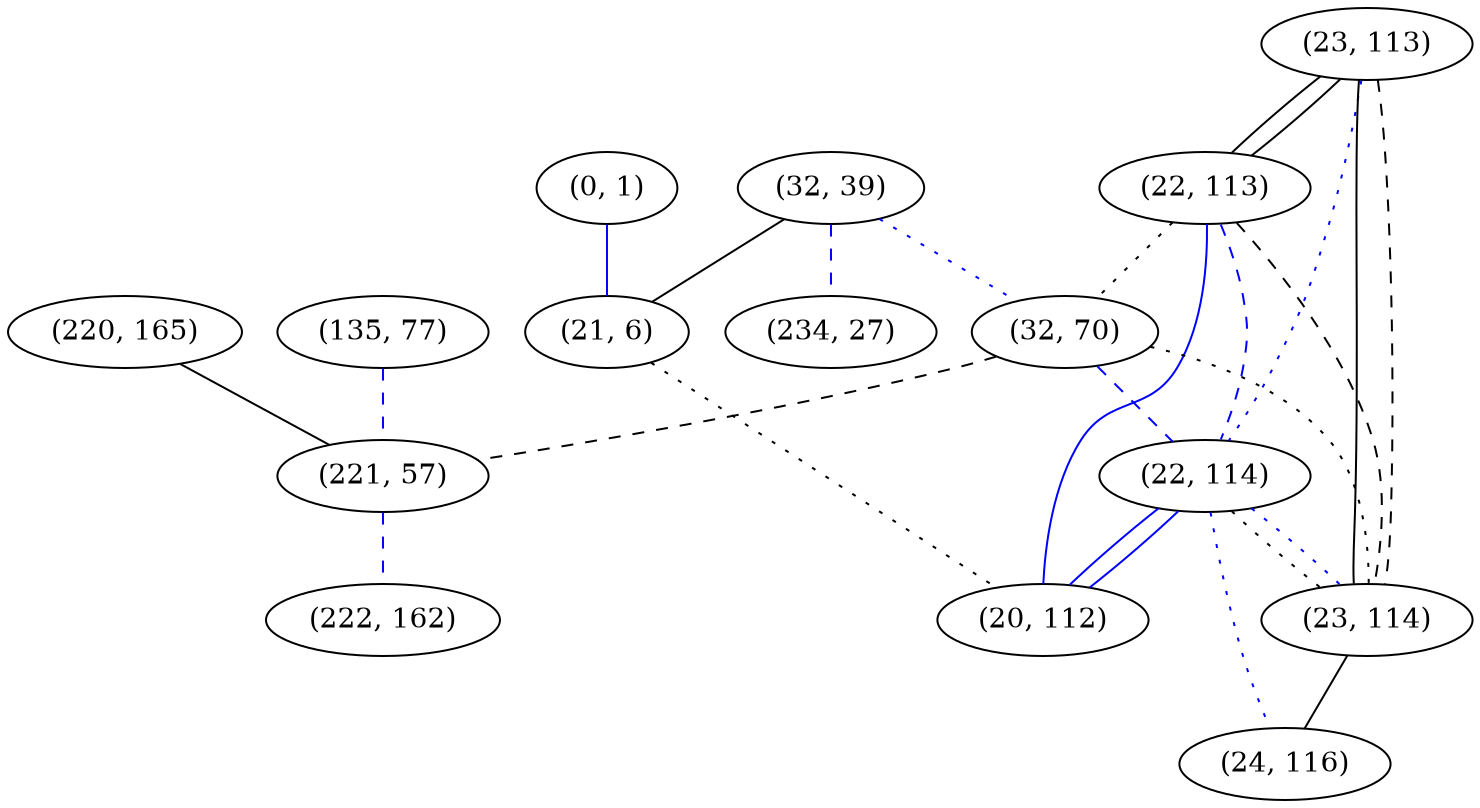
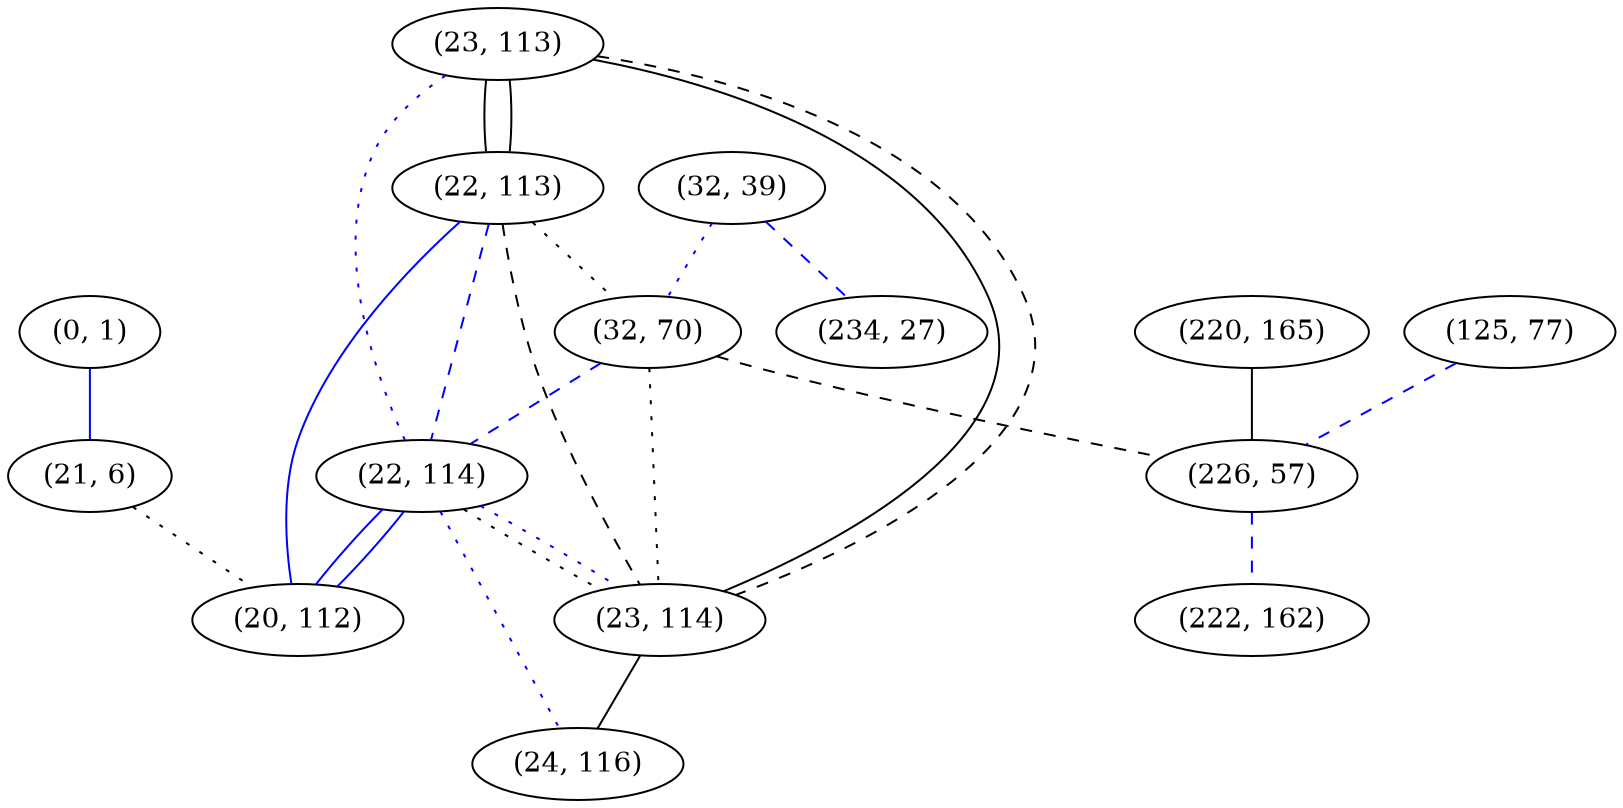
(718, 260) -> none
(383, 332) -> (1510, 332)
(383, 476) -> (1252, 476)
